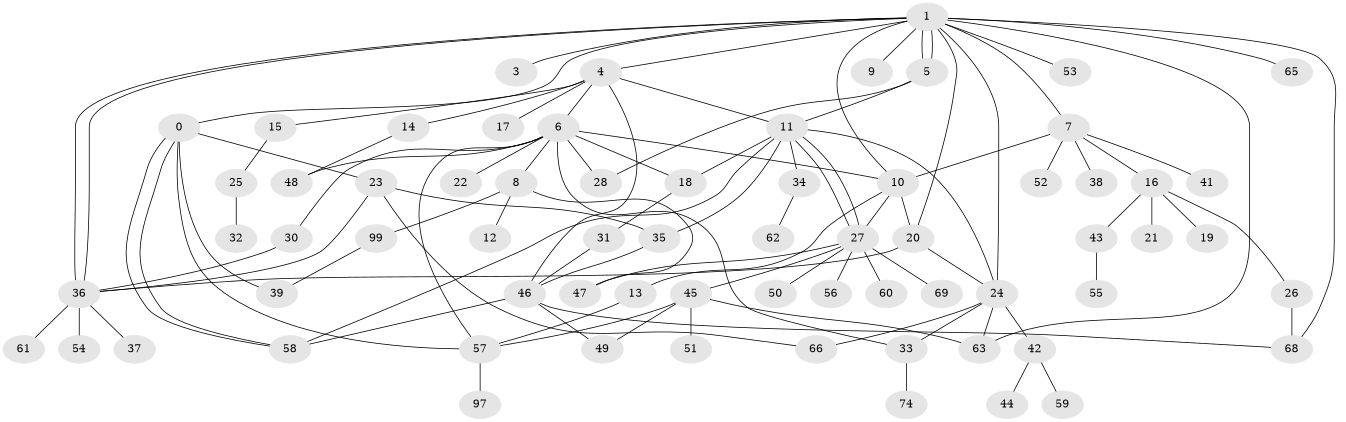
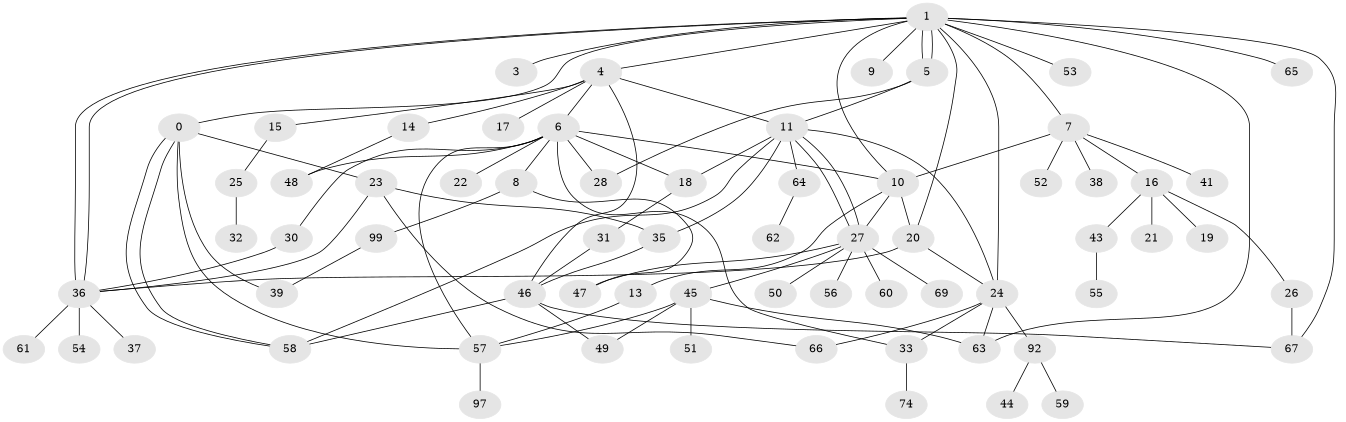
(799, 183) -> (799, 183)
(490, 239) -> none
(1035, 349) -> (1035, 349)
(1292, 349) -> (1292, 349)
